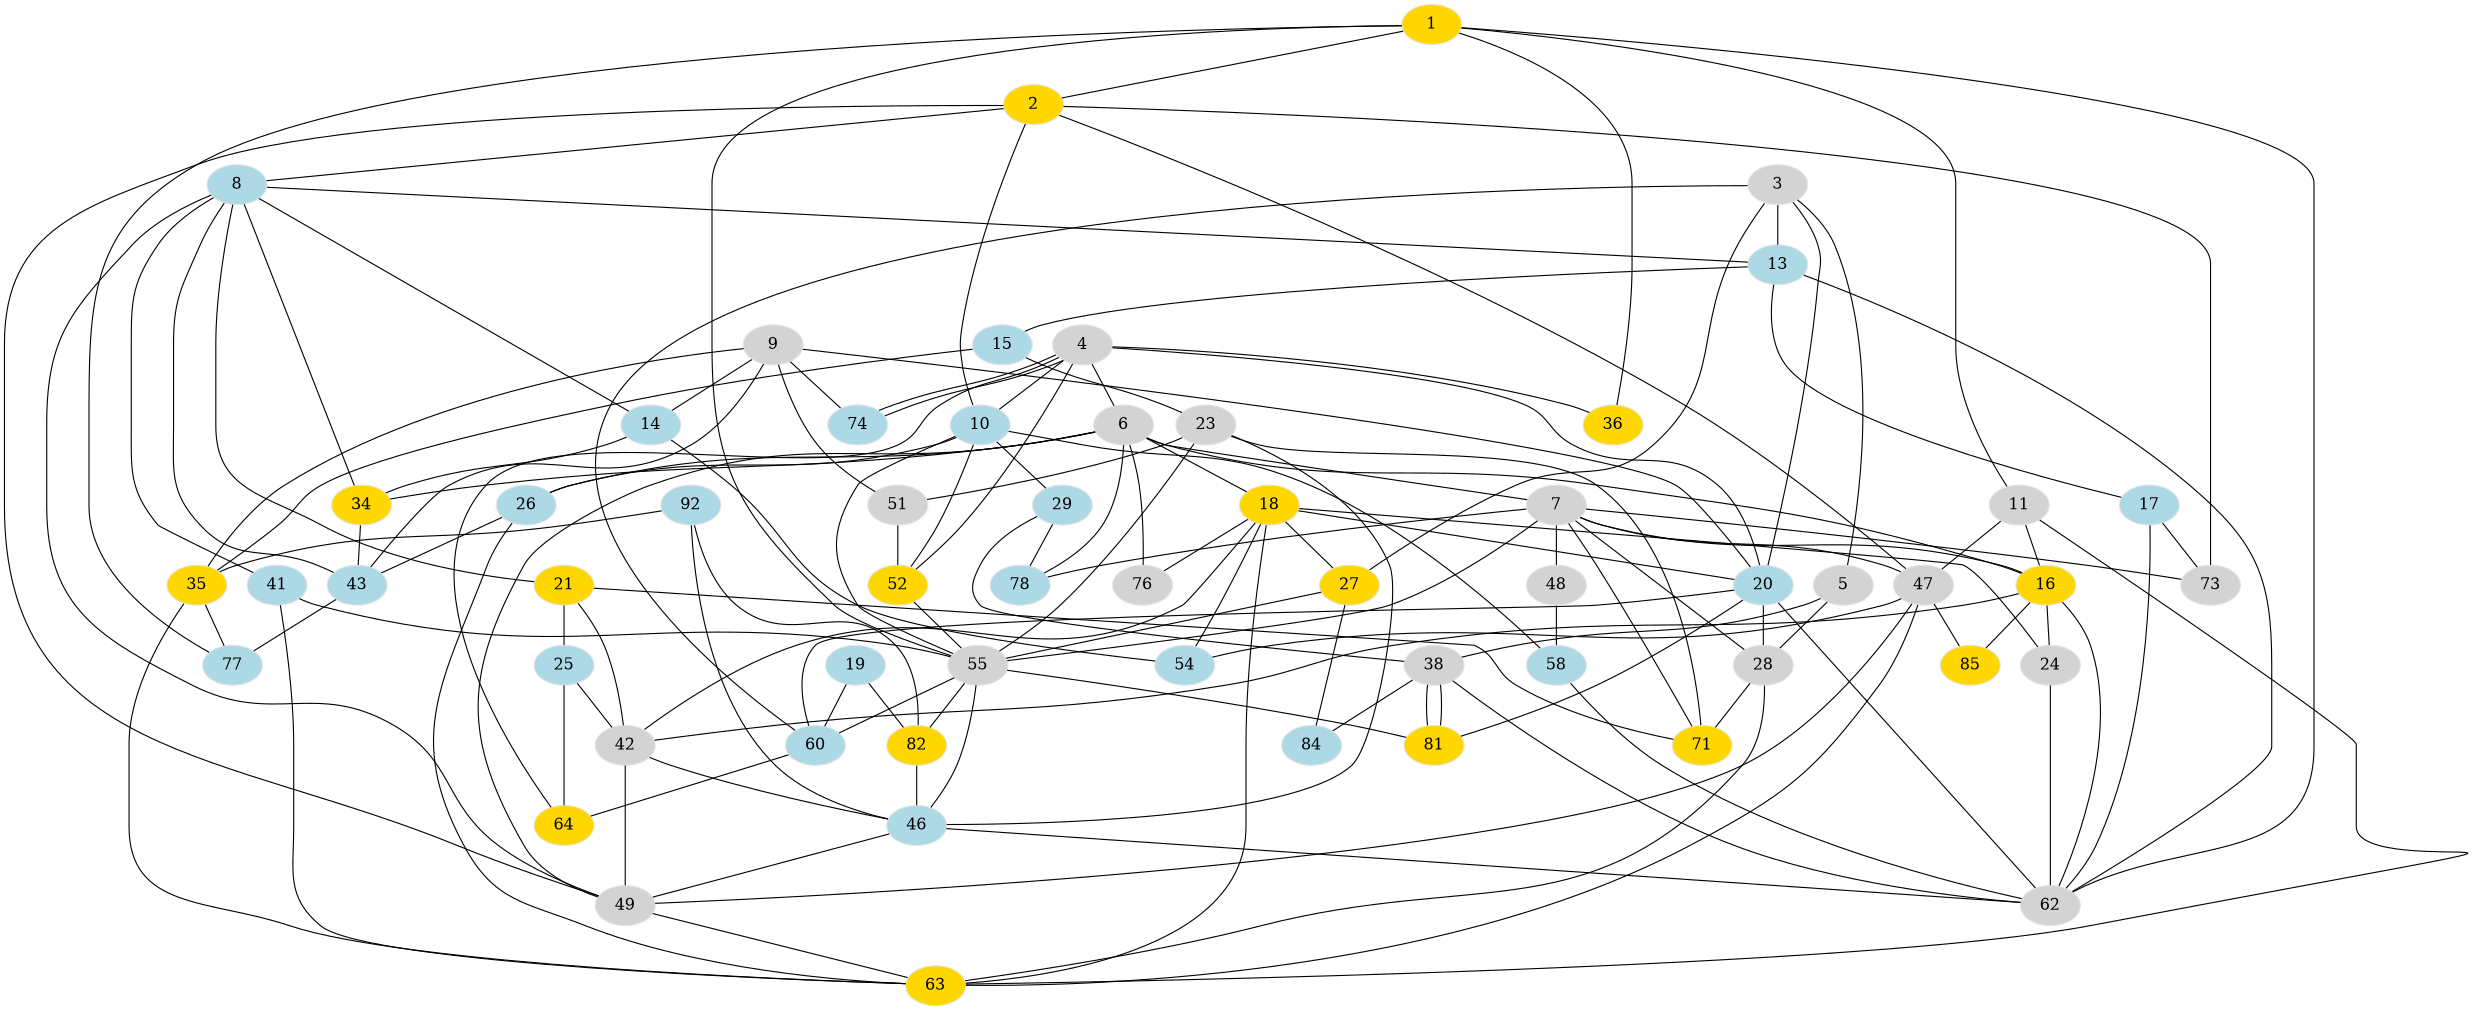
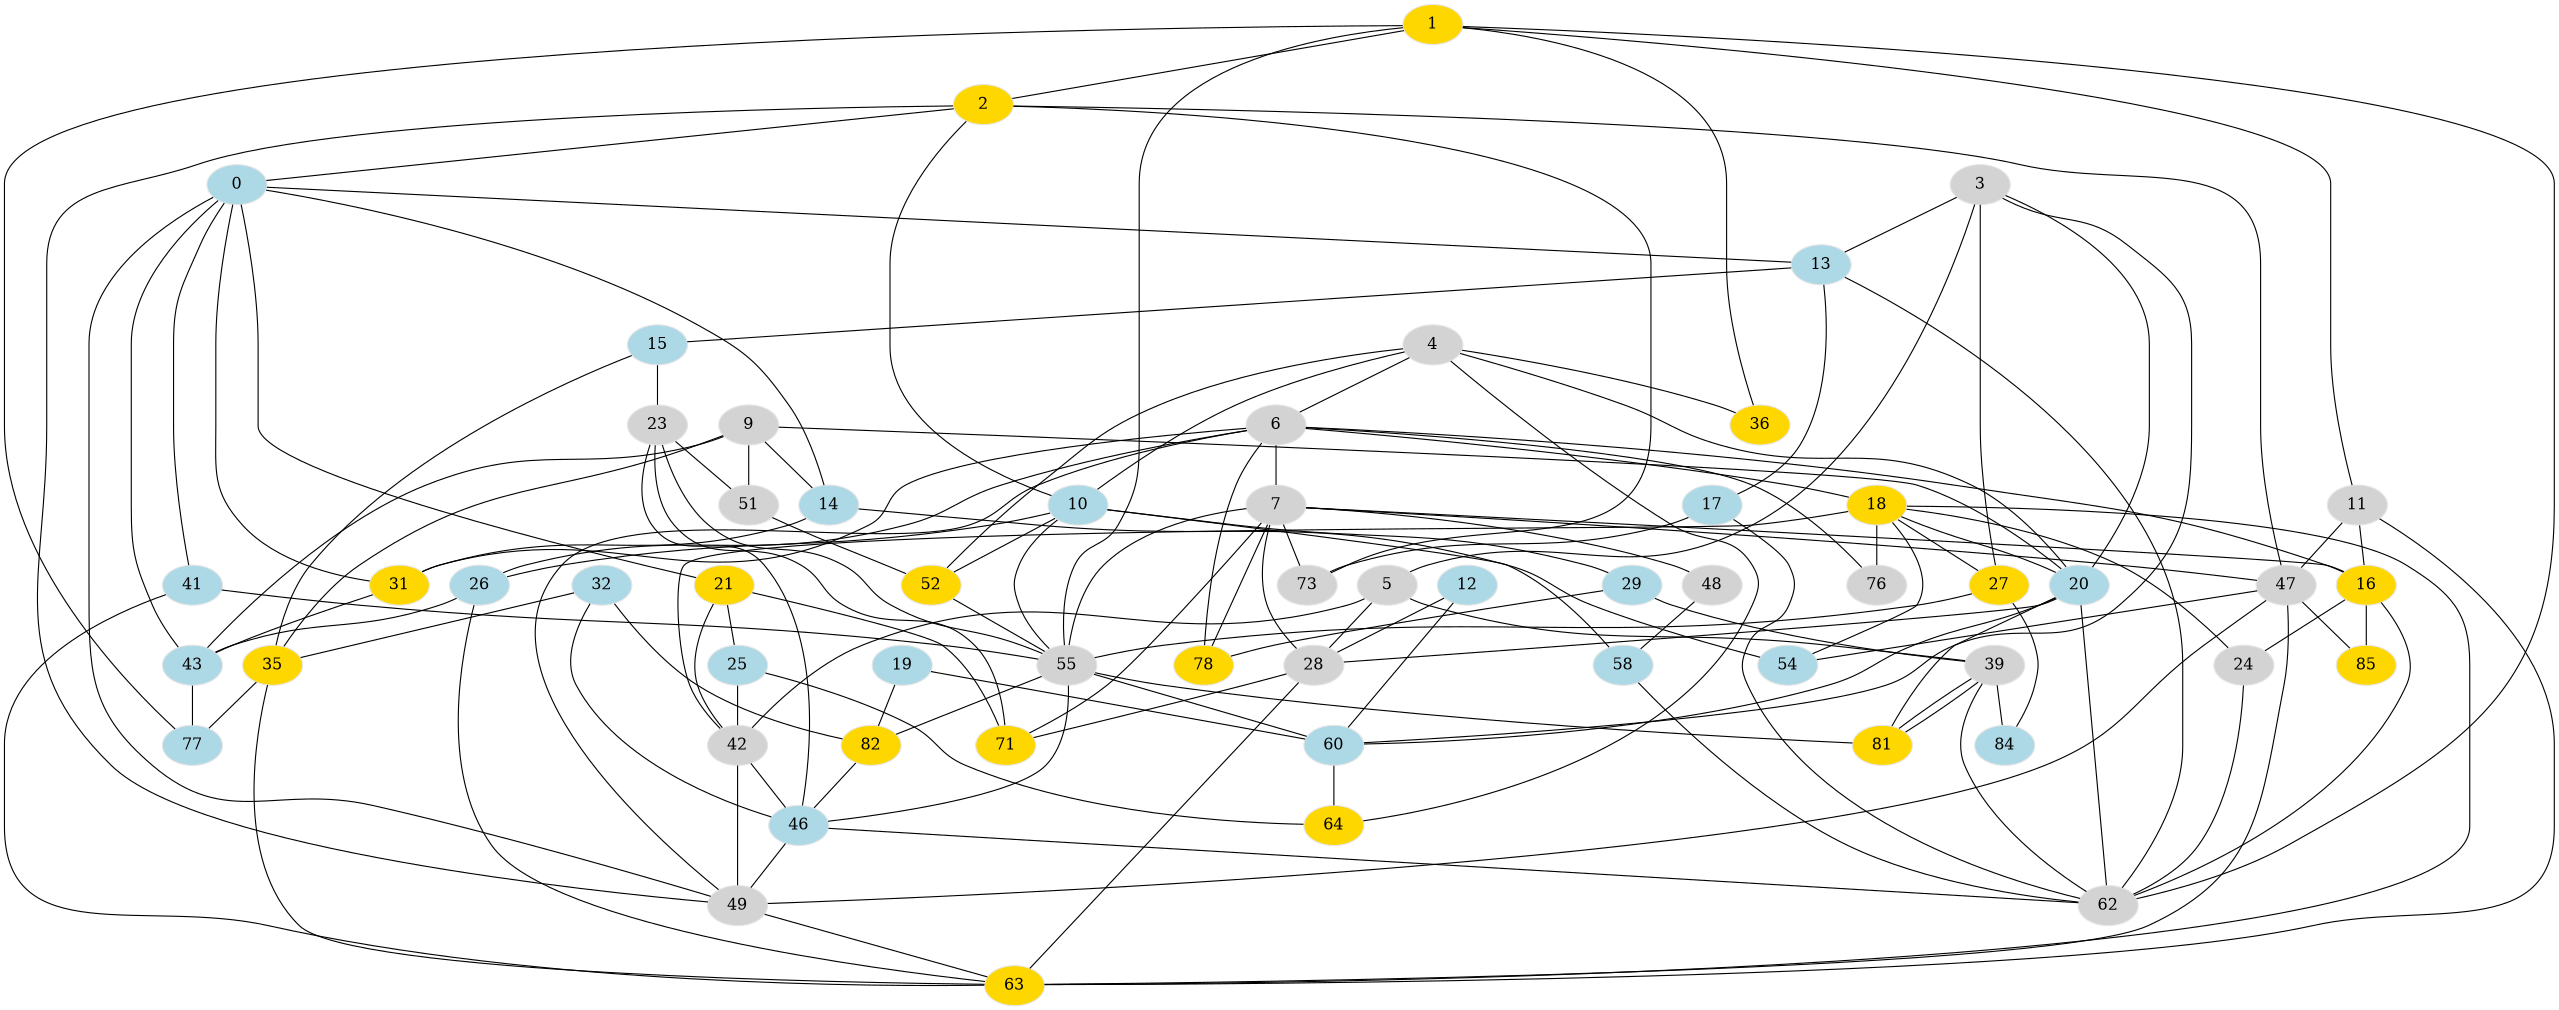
(237, 185) -> (237, 185)
(858, 425) -> none
(362, 505) -> (399, 585)
(691, 505) -> (602, 585)
(1020, 585) -> (1204, 665)
none -> (1467, 585)
(1369, 650) -> (1044, 612)
(1434, 665) -> (1995, 665)
